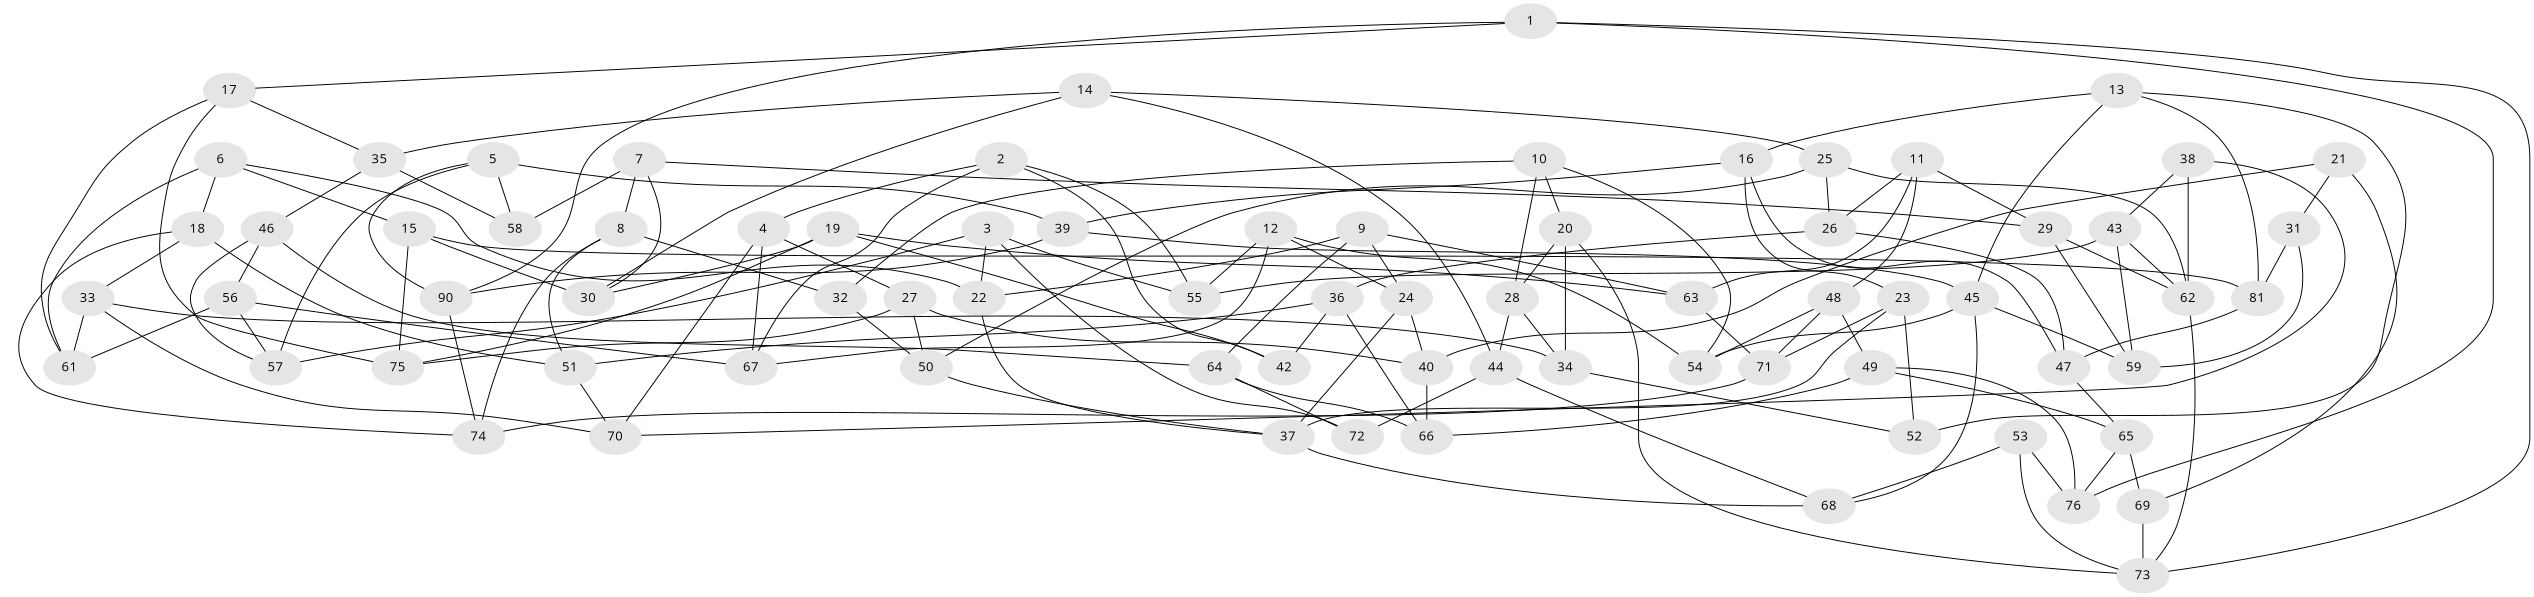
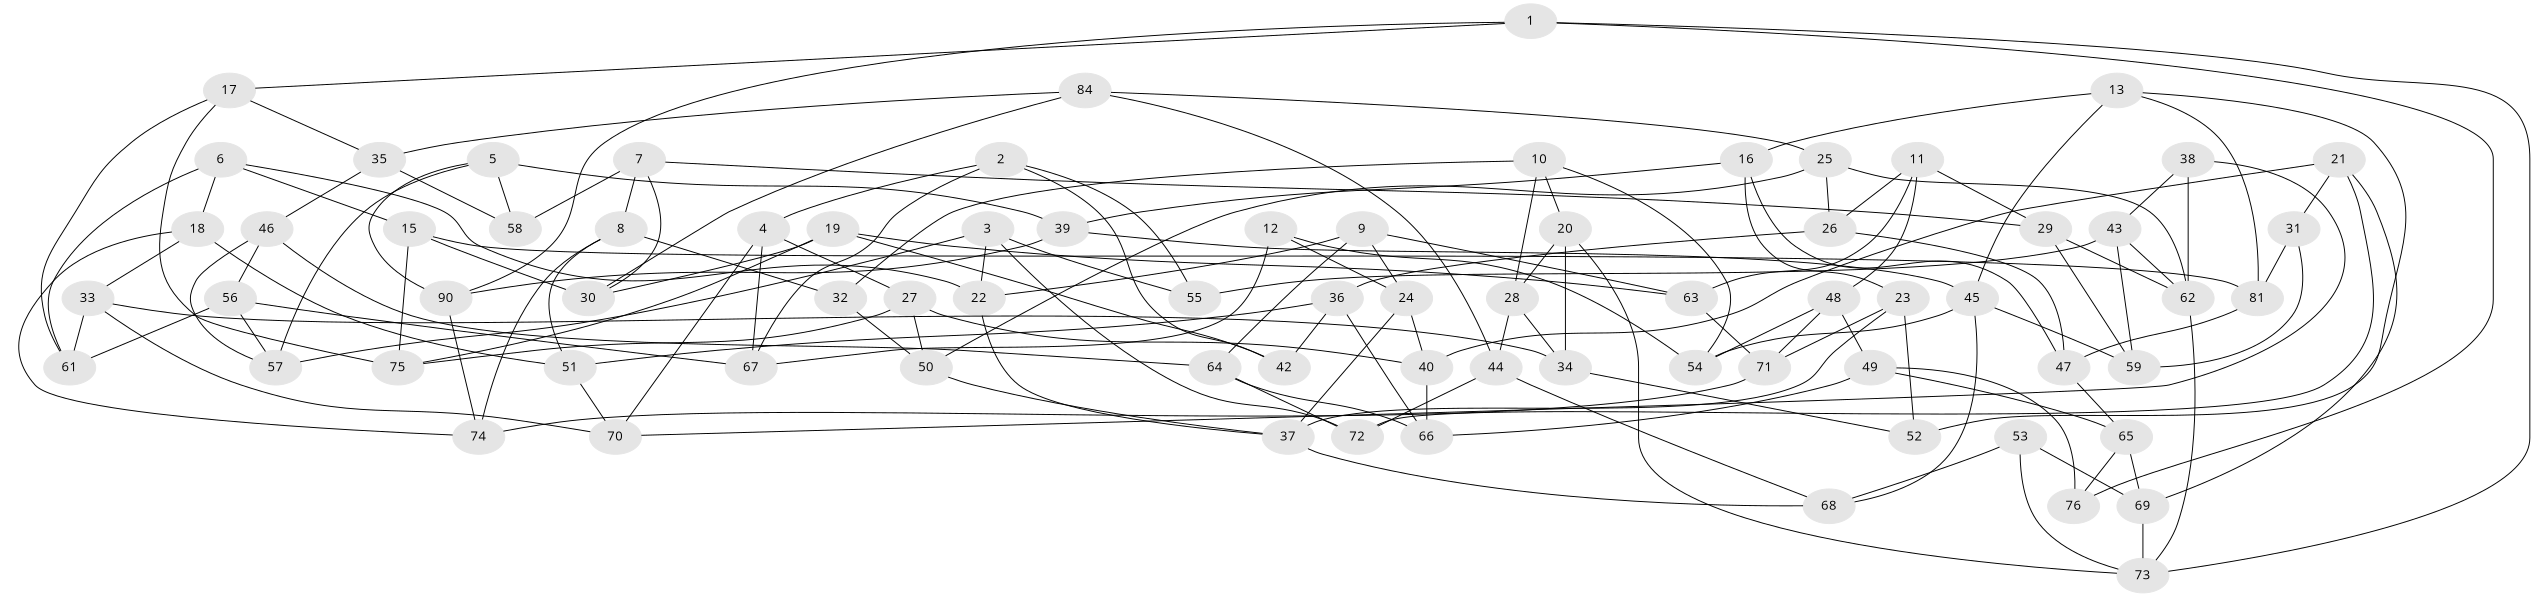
(1085, 90) -> (1085, 90)
(1226, 270) -> none
none -> (1937, 414)
(2047, 472) -> (2082, 472)
